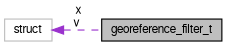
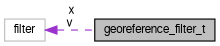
(28, 30) -> (25, 30)
